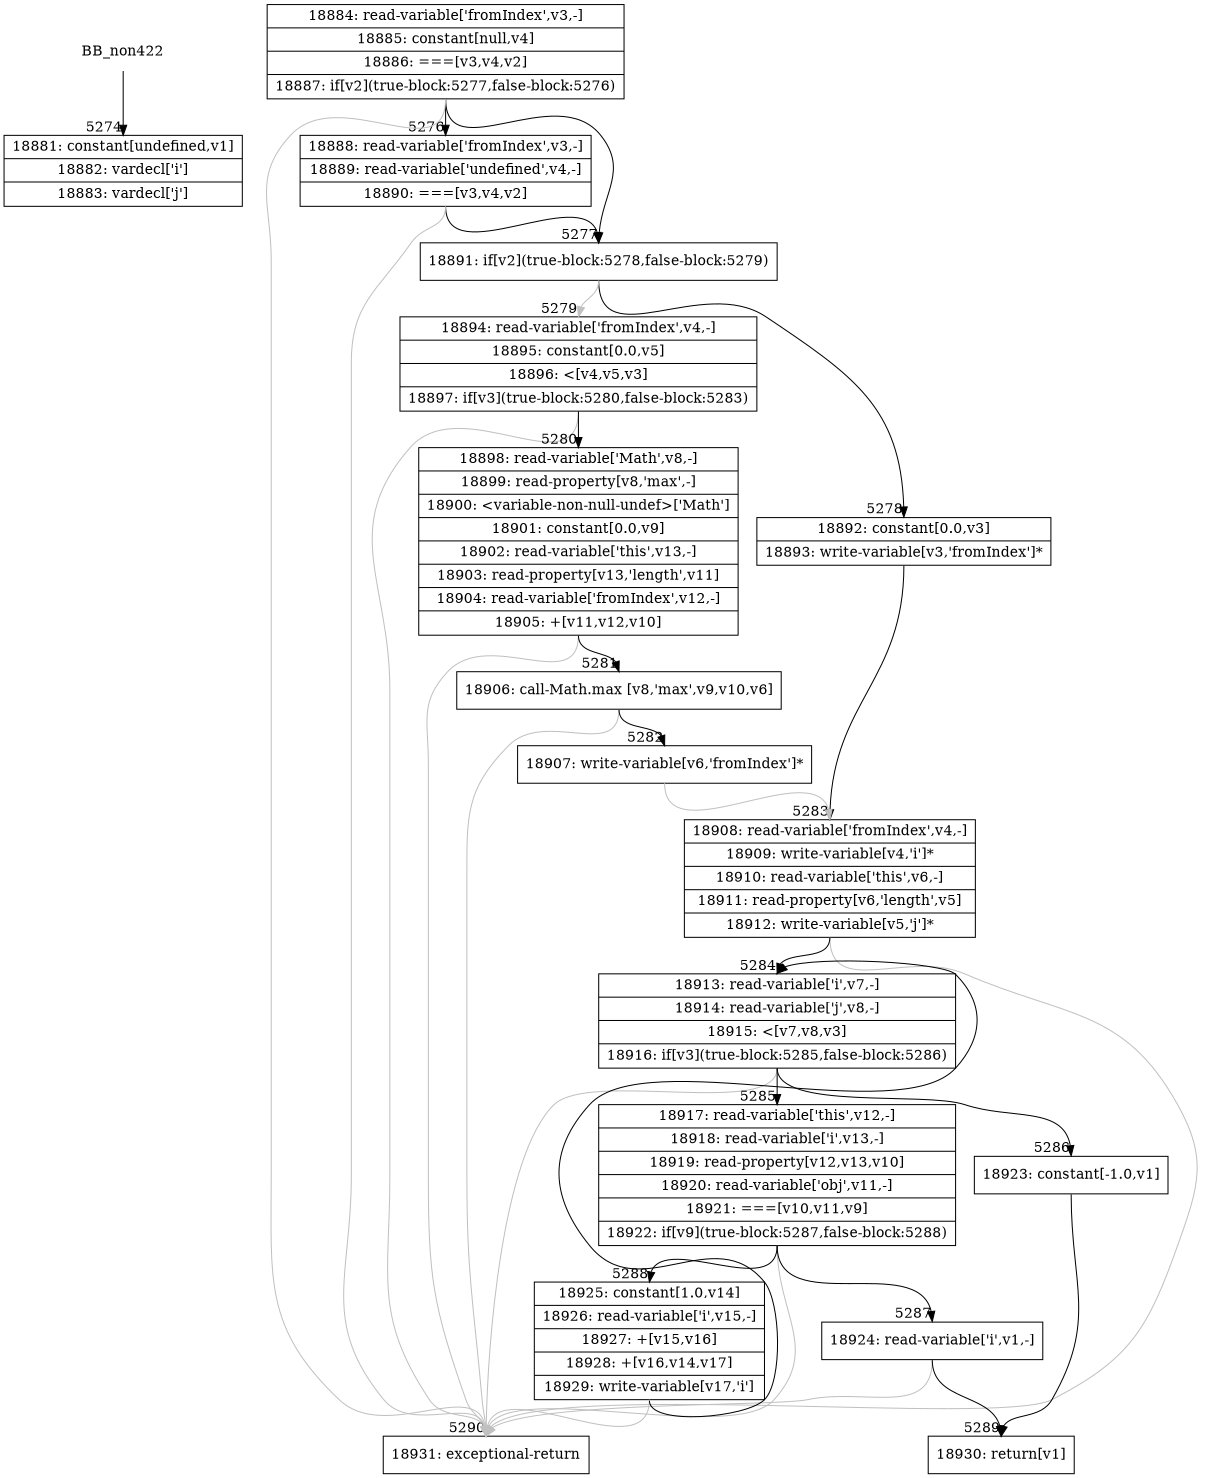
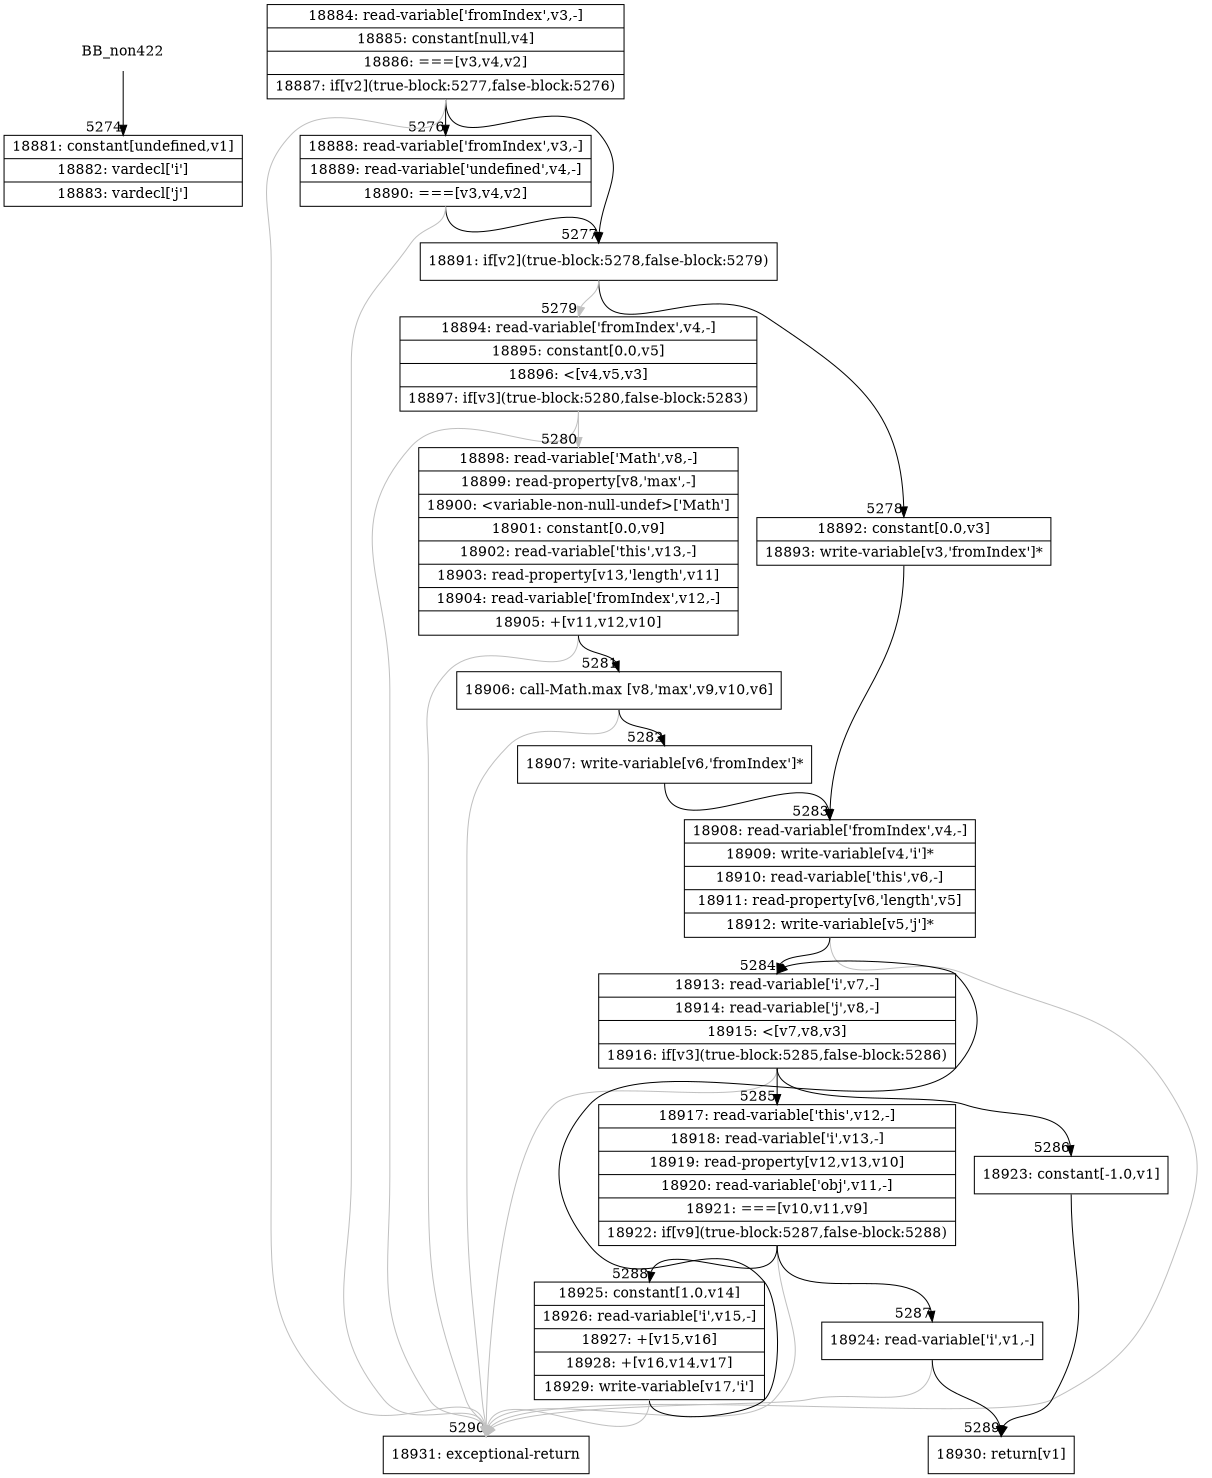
(578, 424) -> (578, 424)
(742, 803) -> (742, 803)
